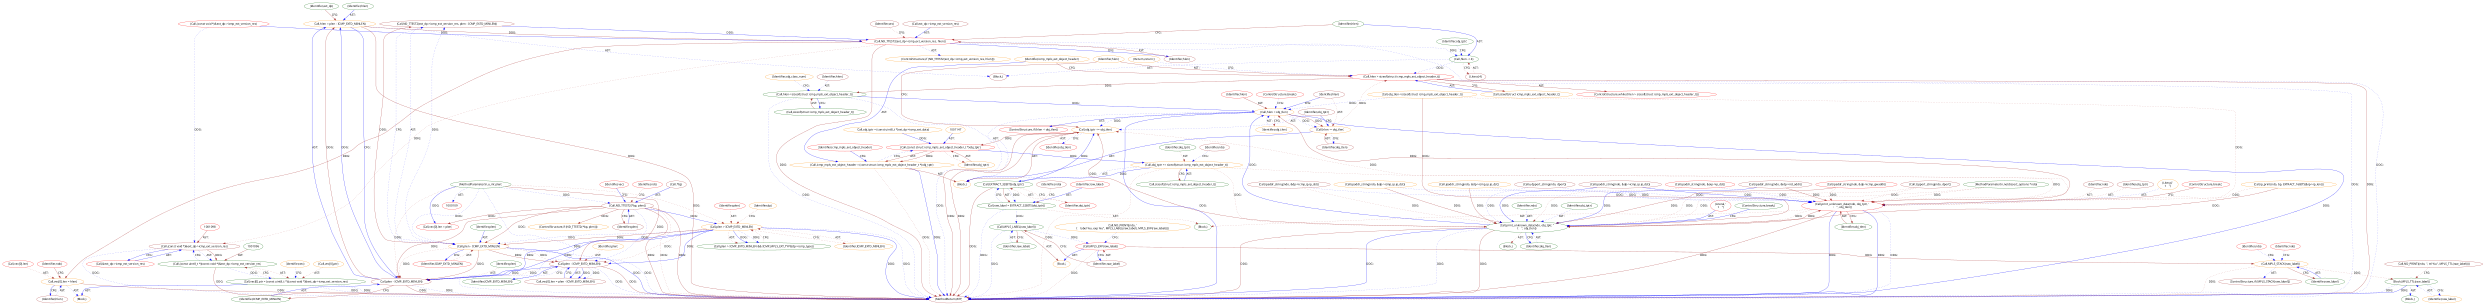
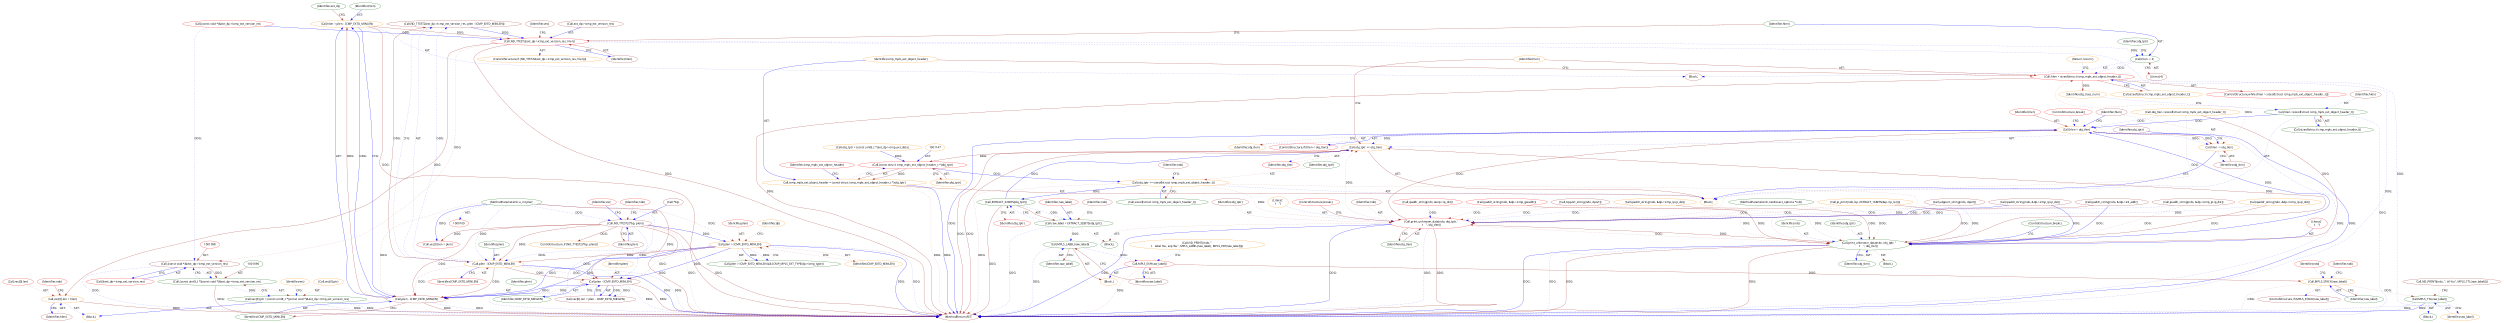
(1106, 84) -> (2083, 85)
(2411, 282) -> (2429, 299)
